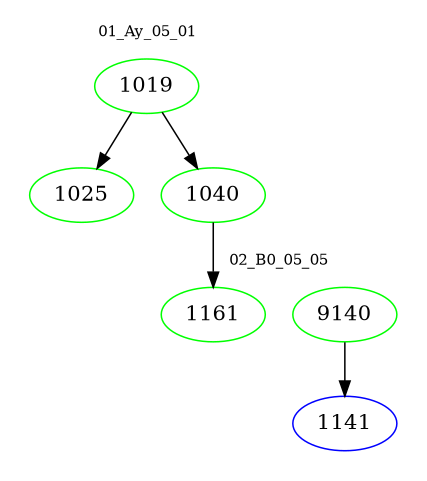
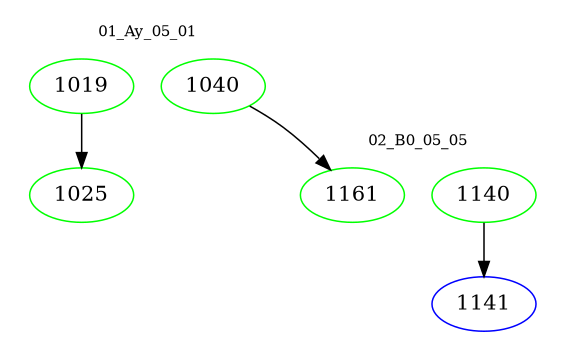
(176, 134) -> none
(345, 315) -> (484, 195)
